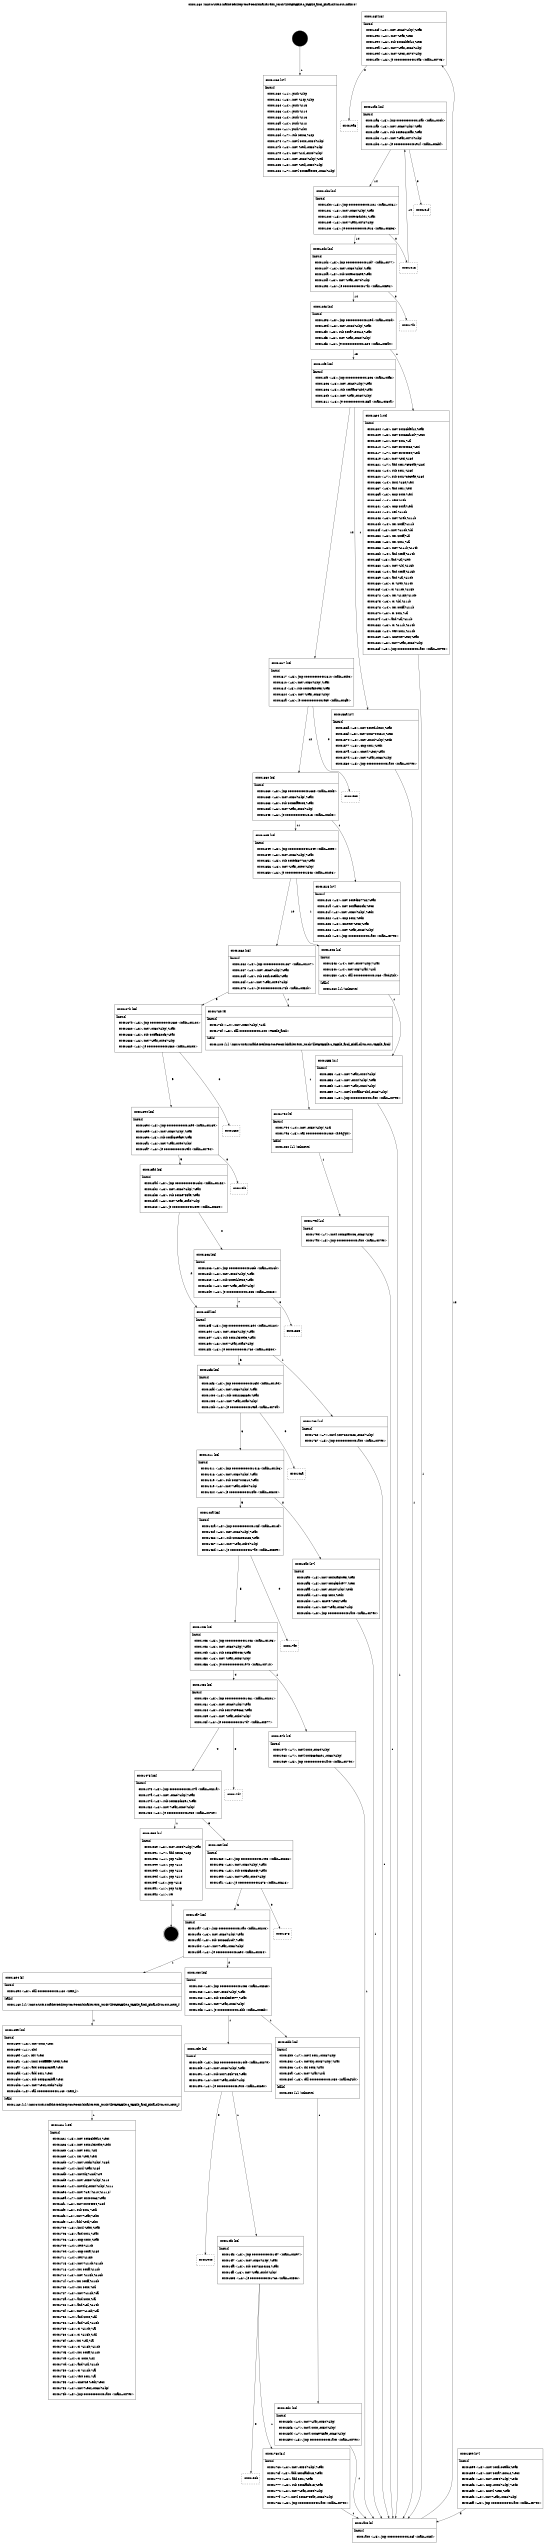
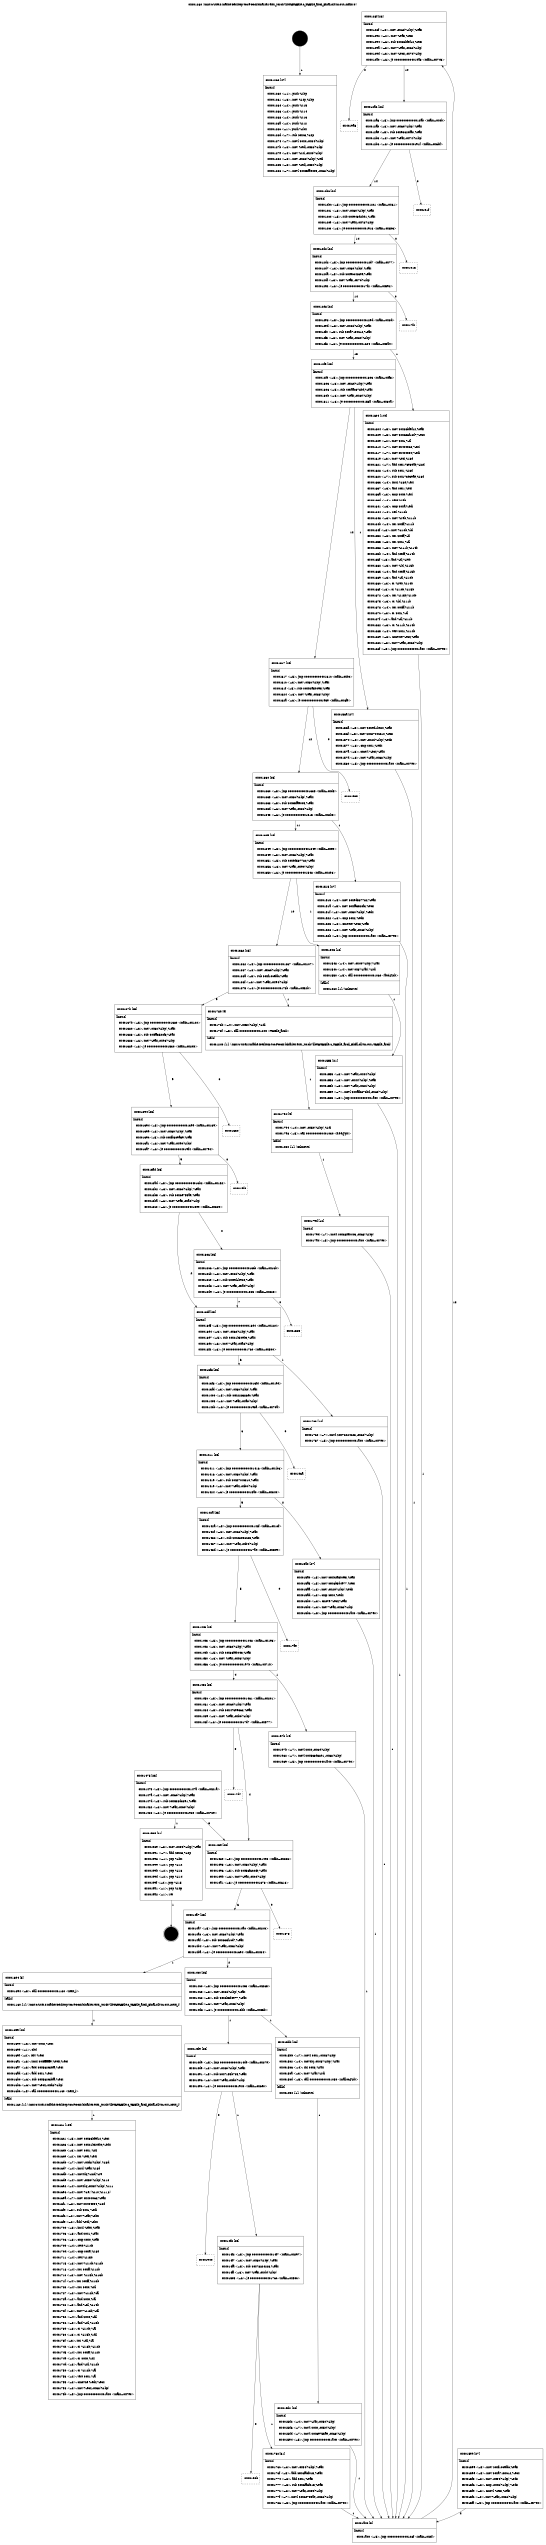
(407, 207) -> (404, 83)
none -> (405, 1729)
(206, 1749) -> (245, 1783)
